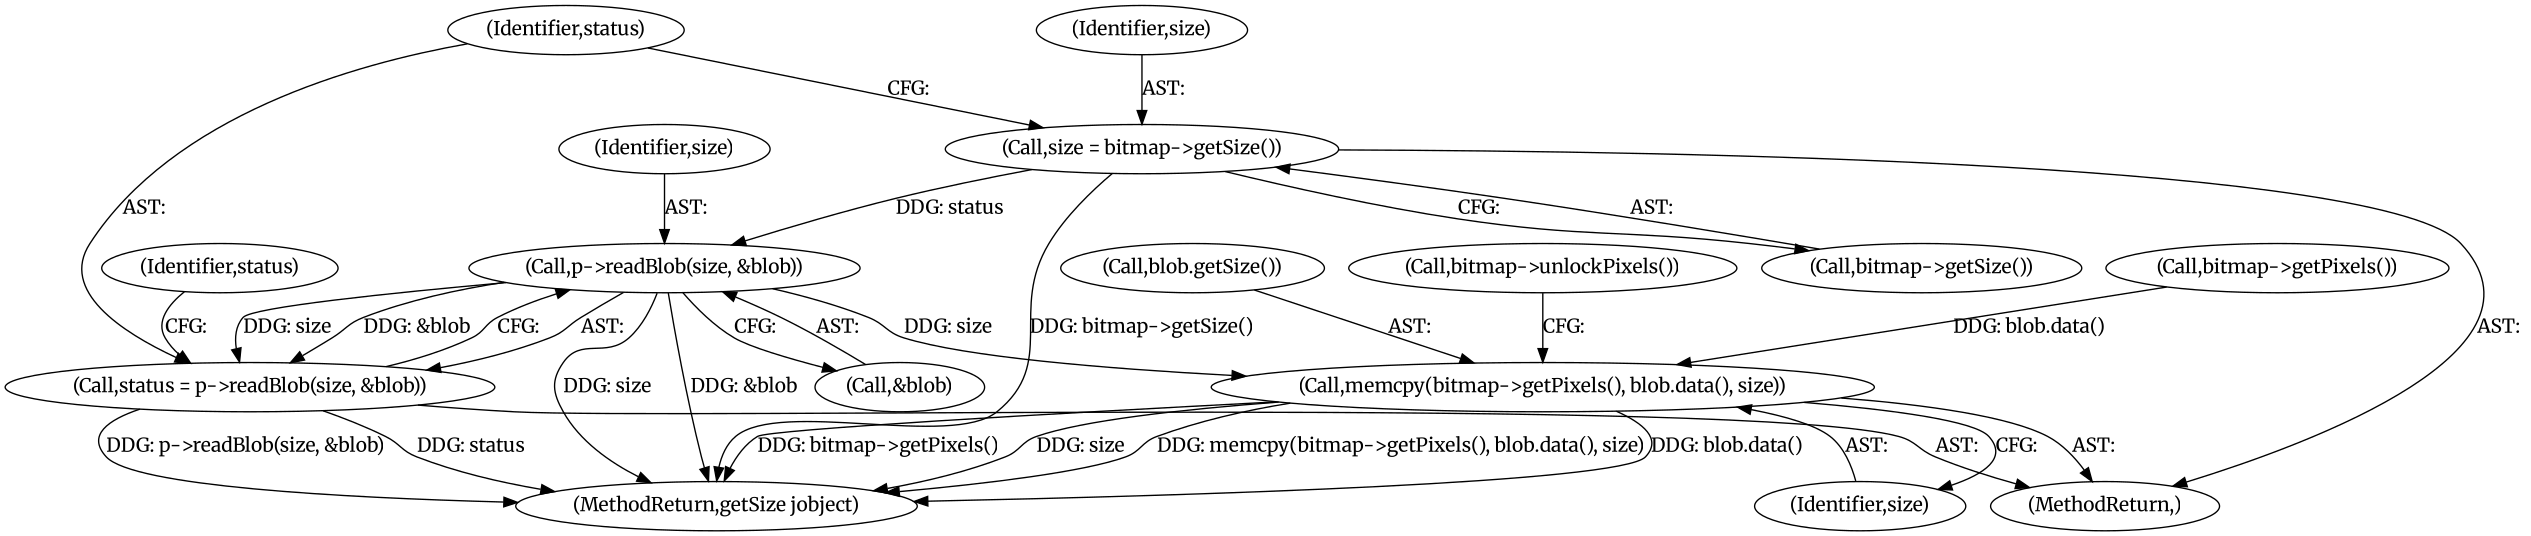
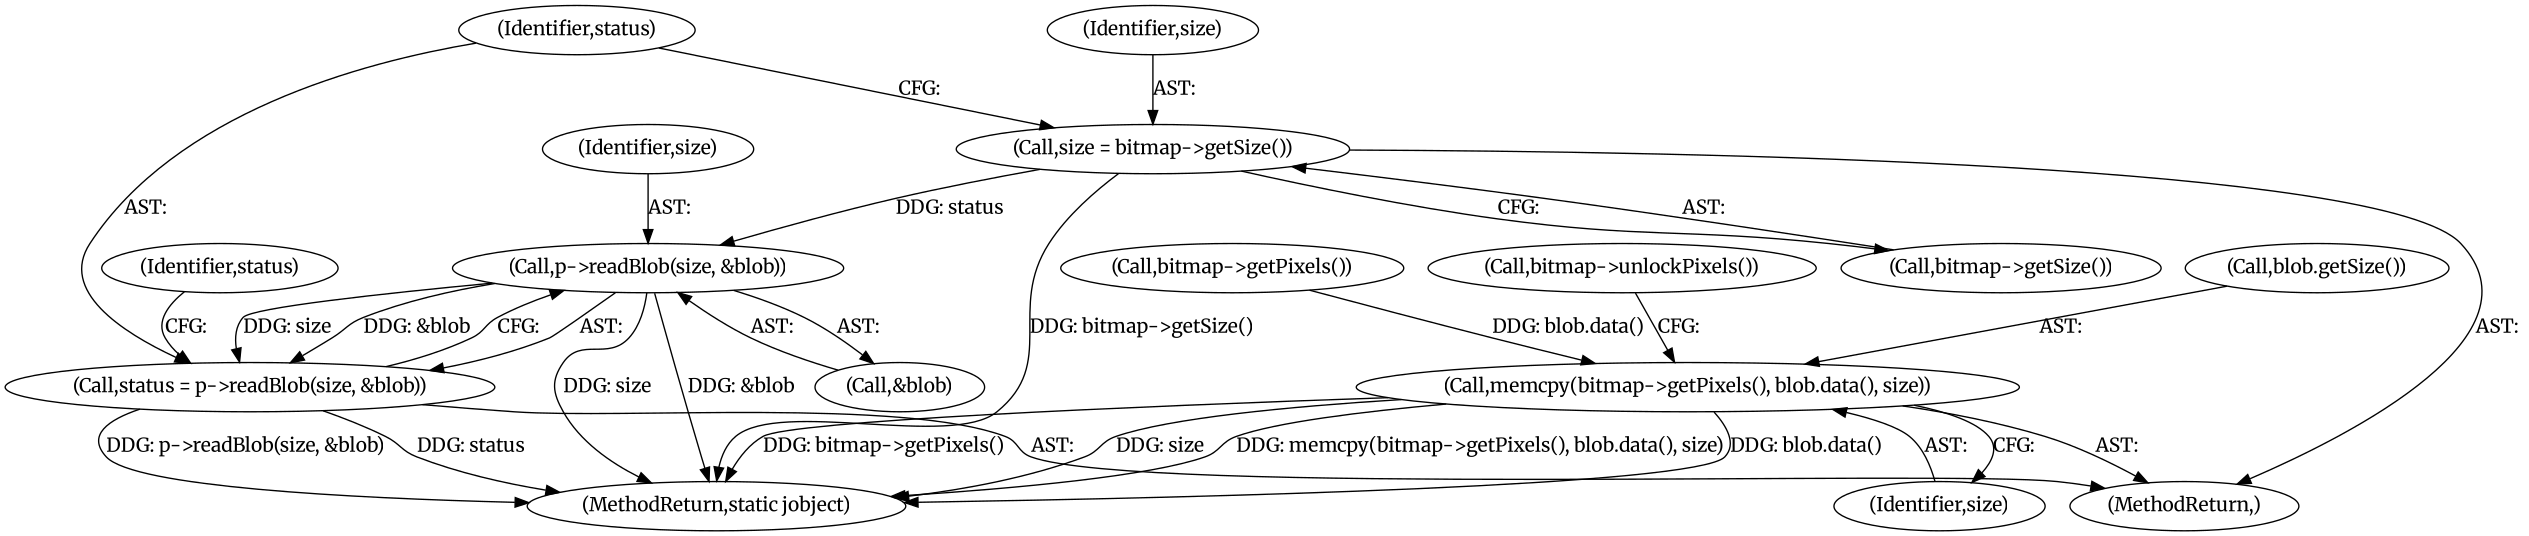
(758, 328) -> (861, 328)
(997, 356) -> none
(716, 506) -> (716, 506)
